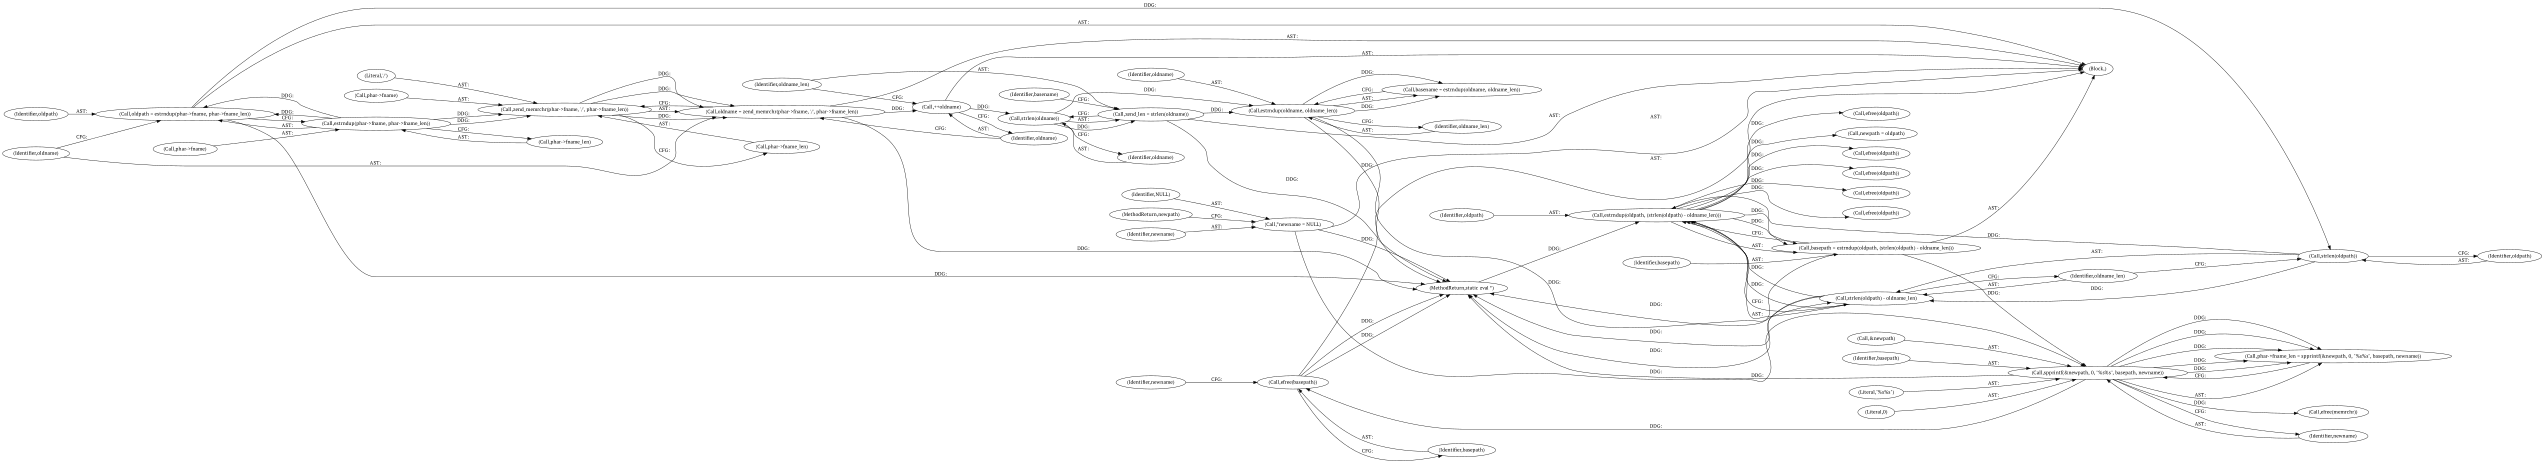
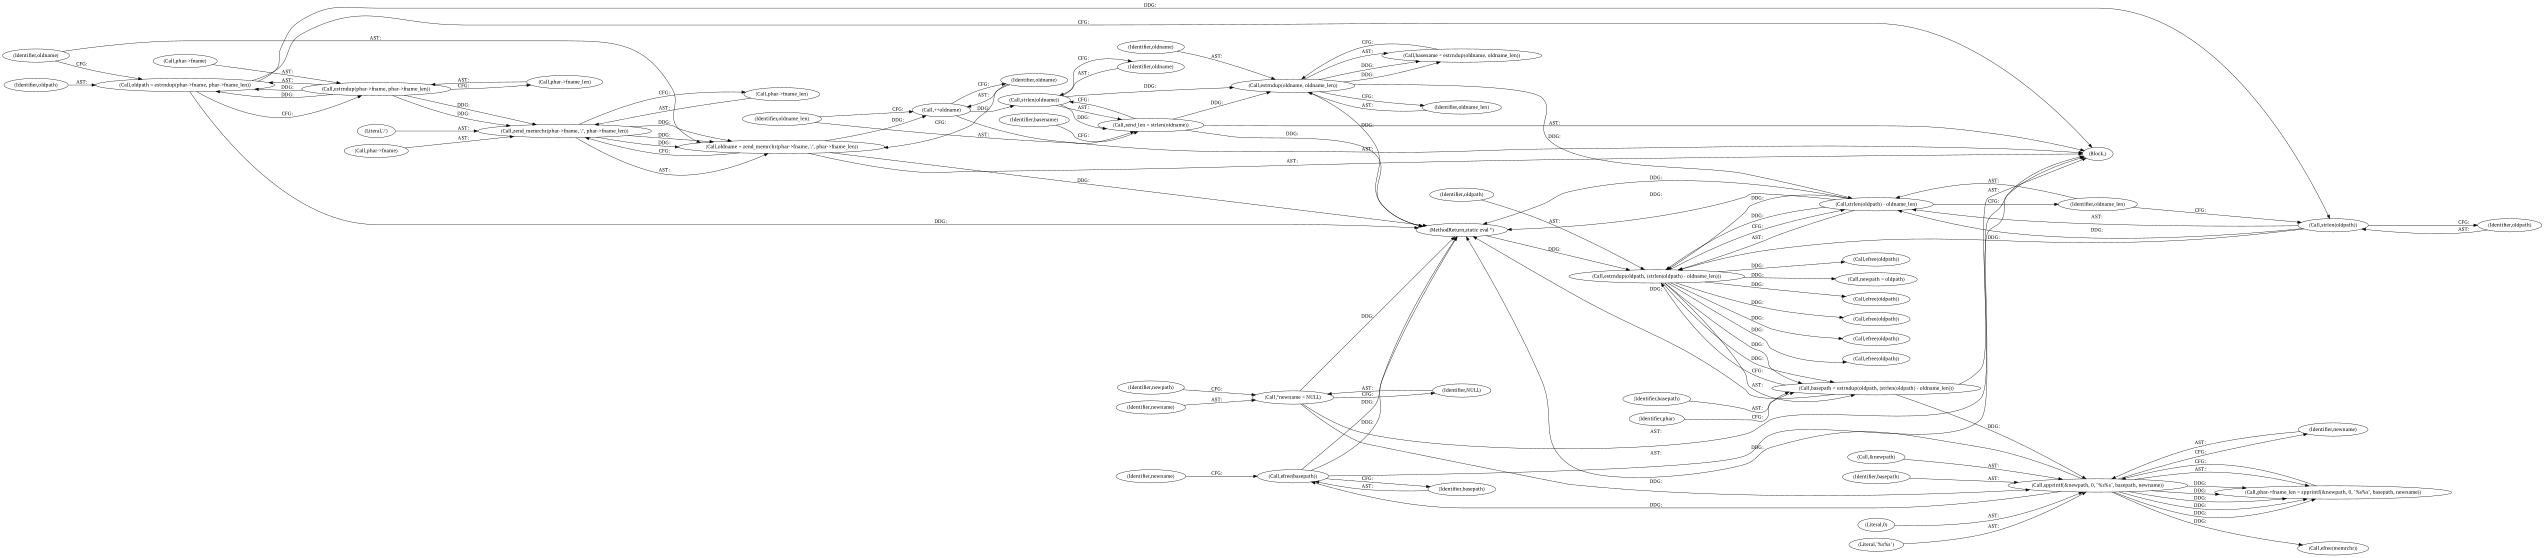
(1084, 22) -> (1084, 22)
(1151, 215) -> (1151, 388)
none -> (1382, 397)
none -> (1657, 419)
